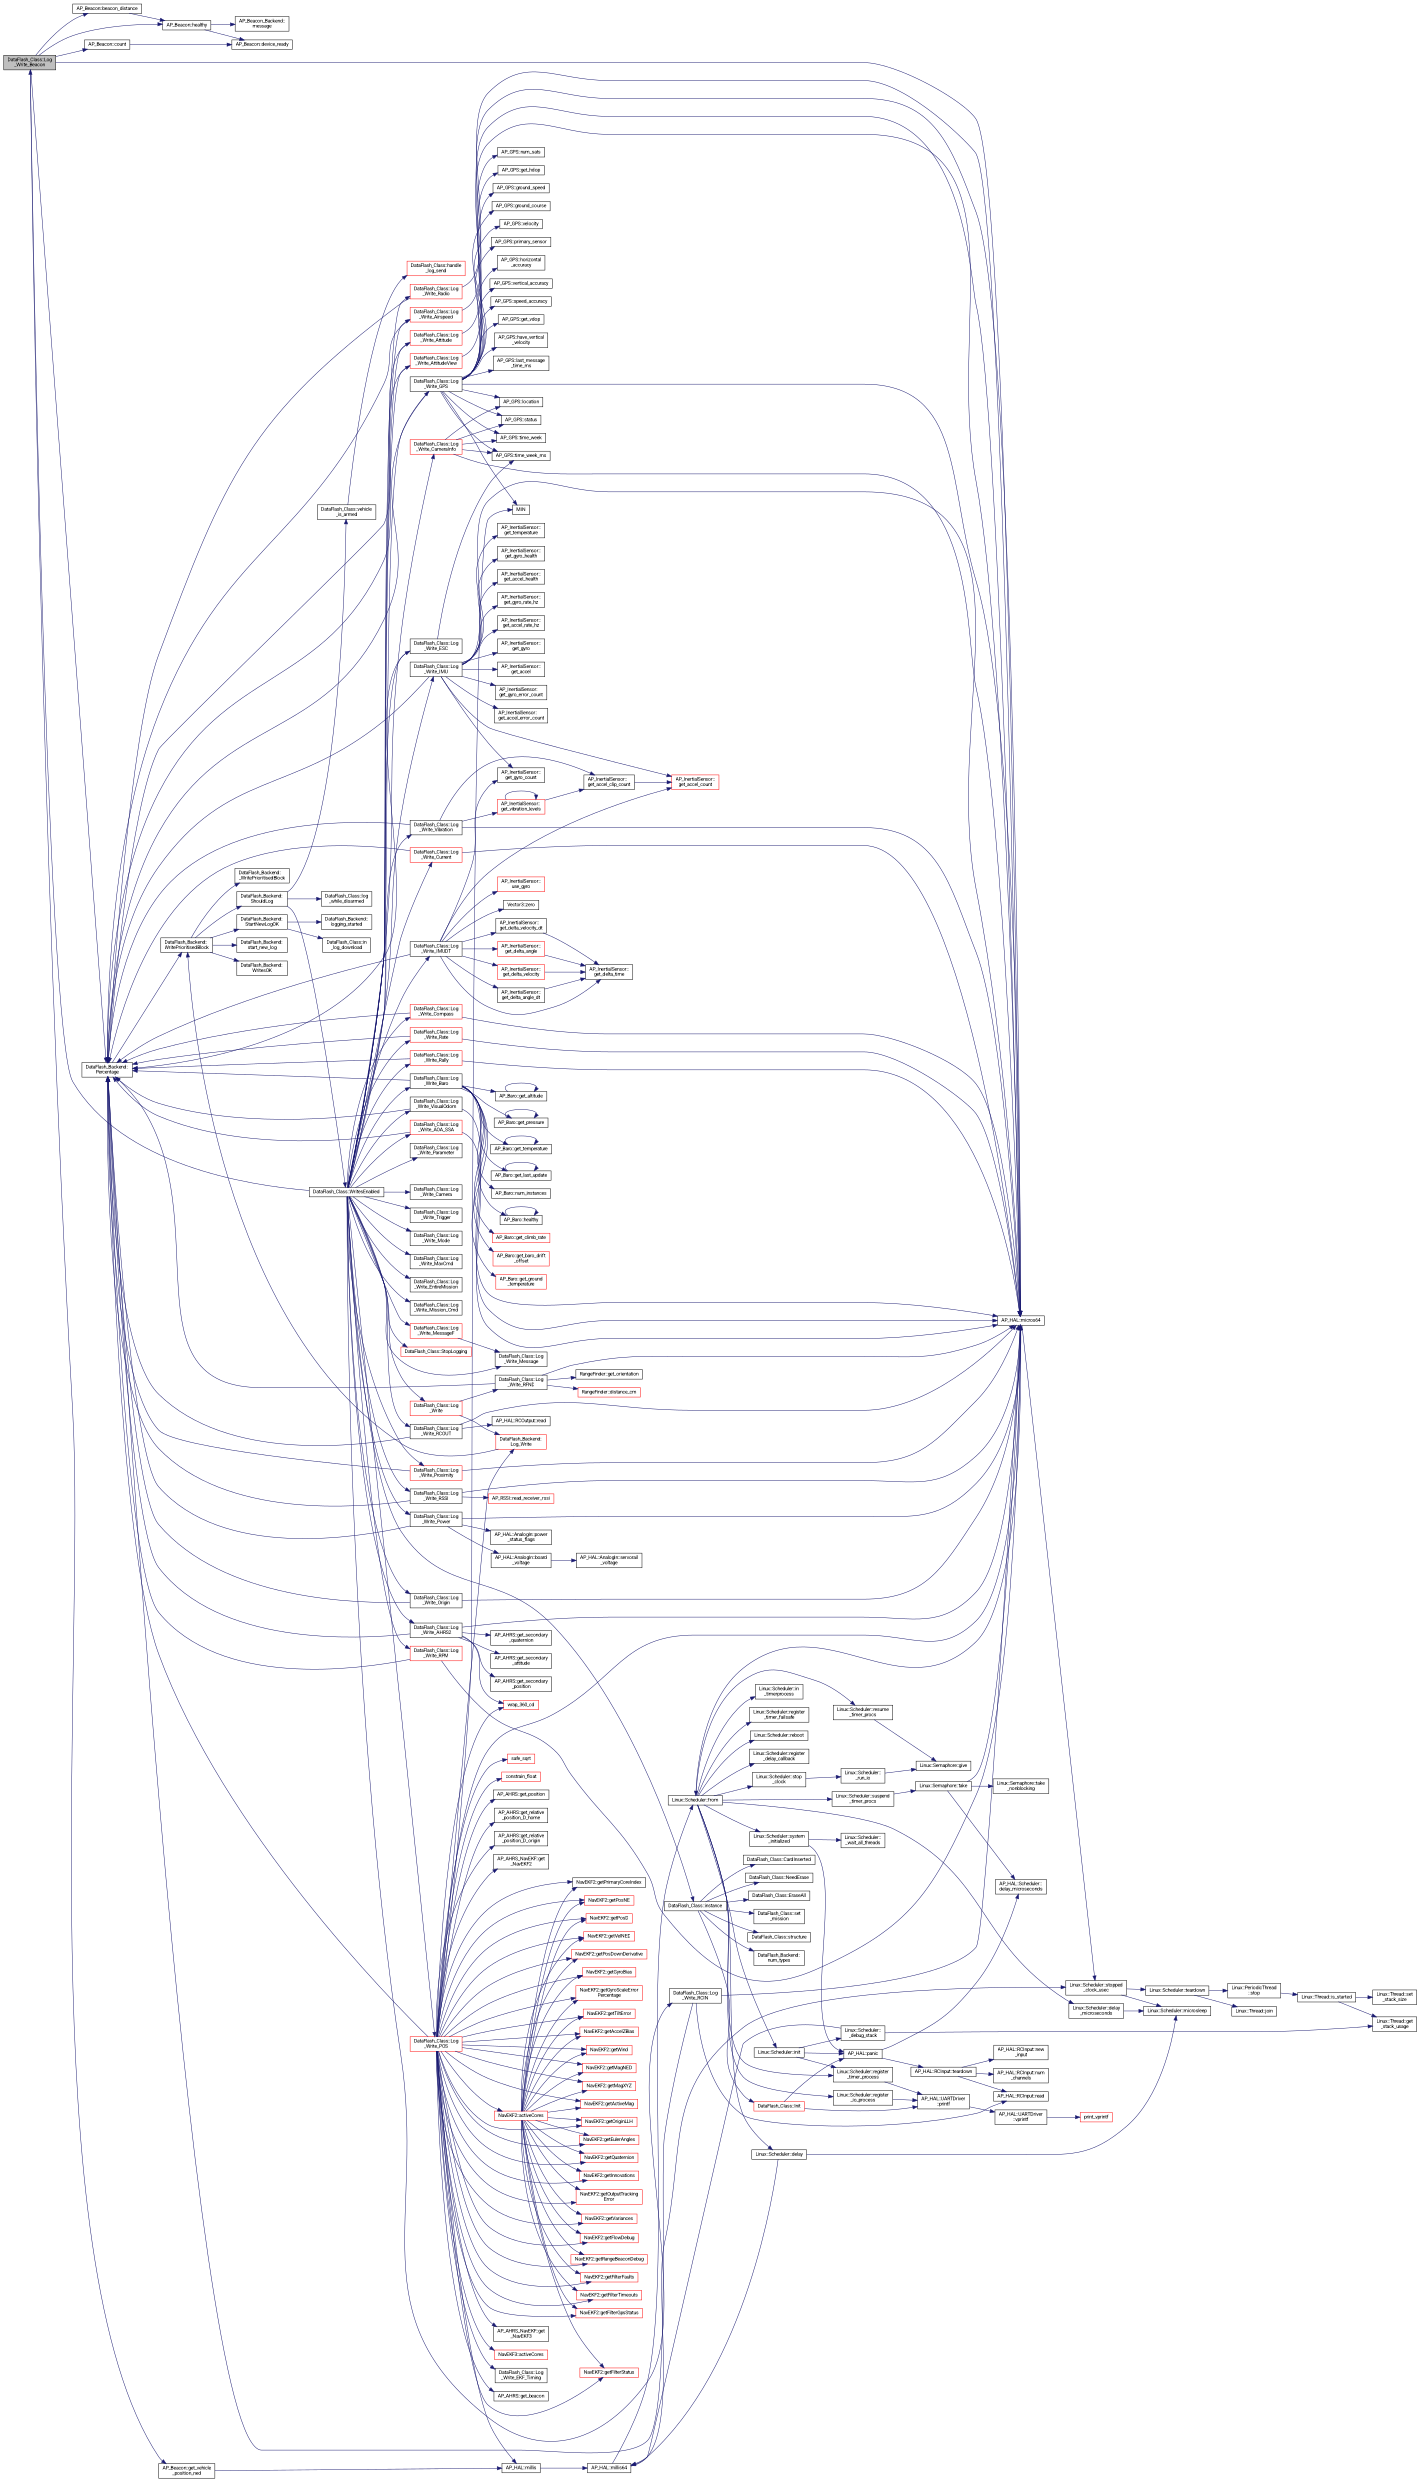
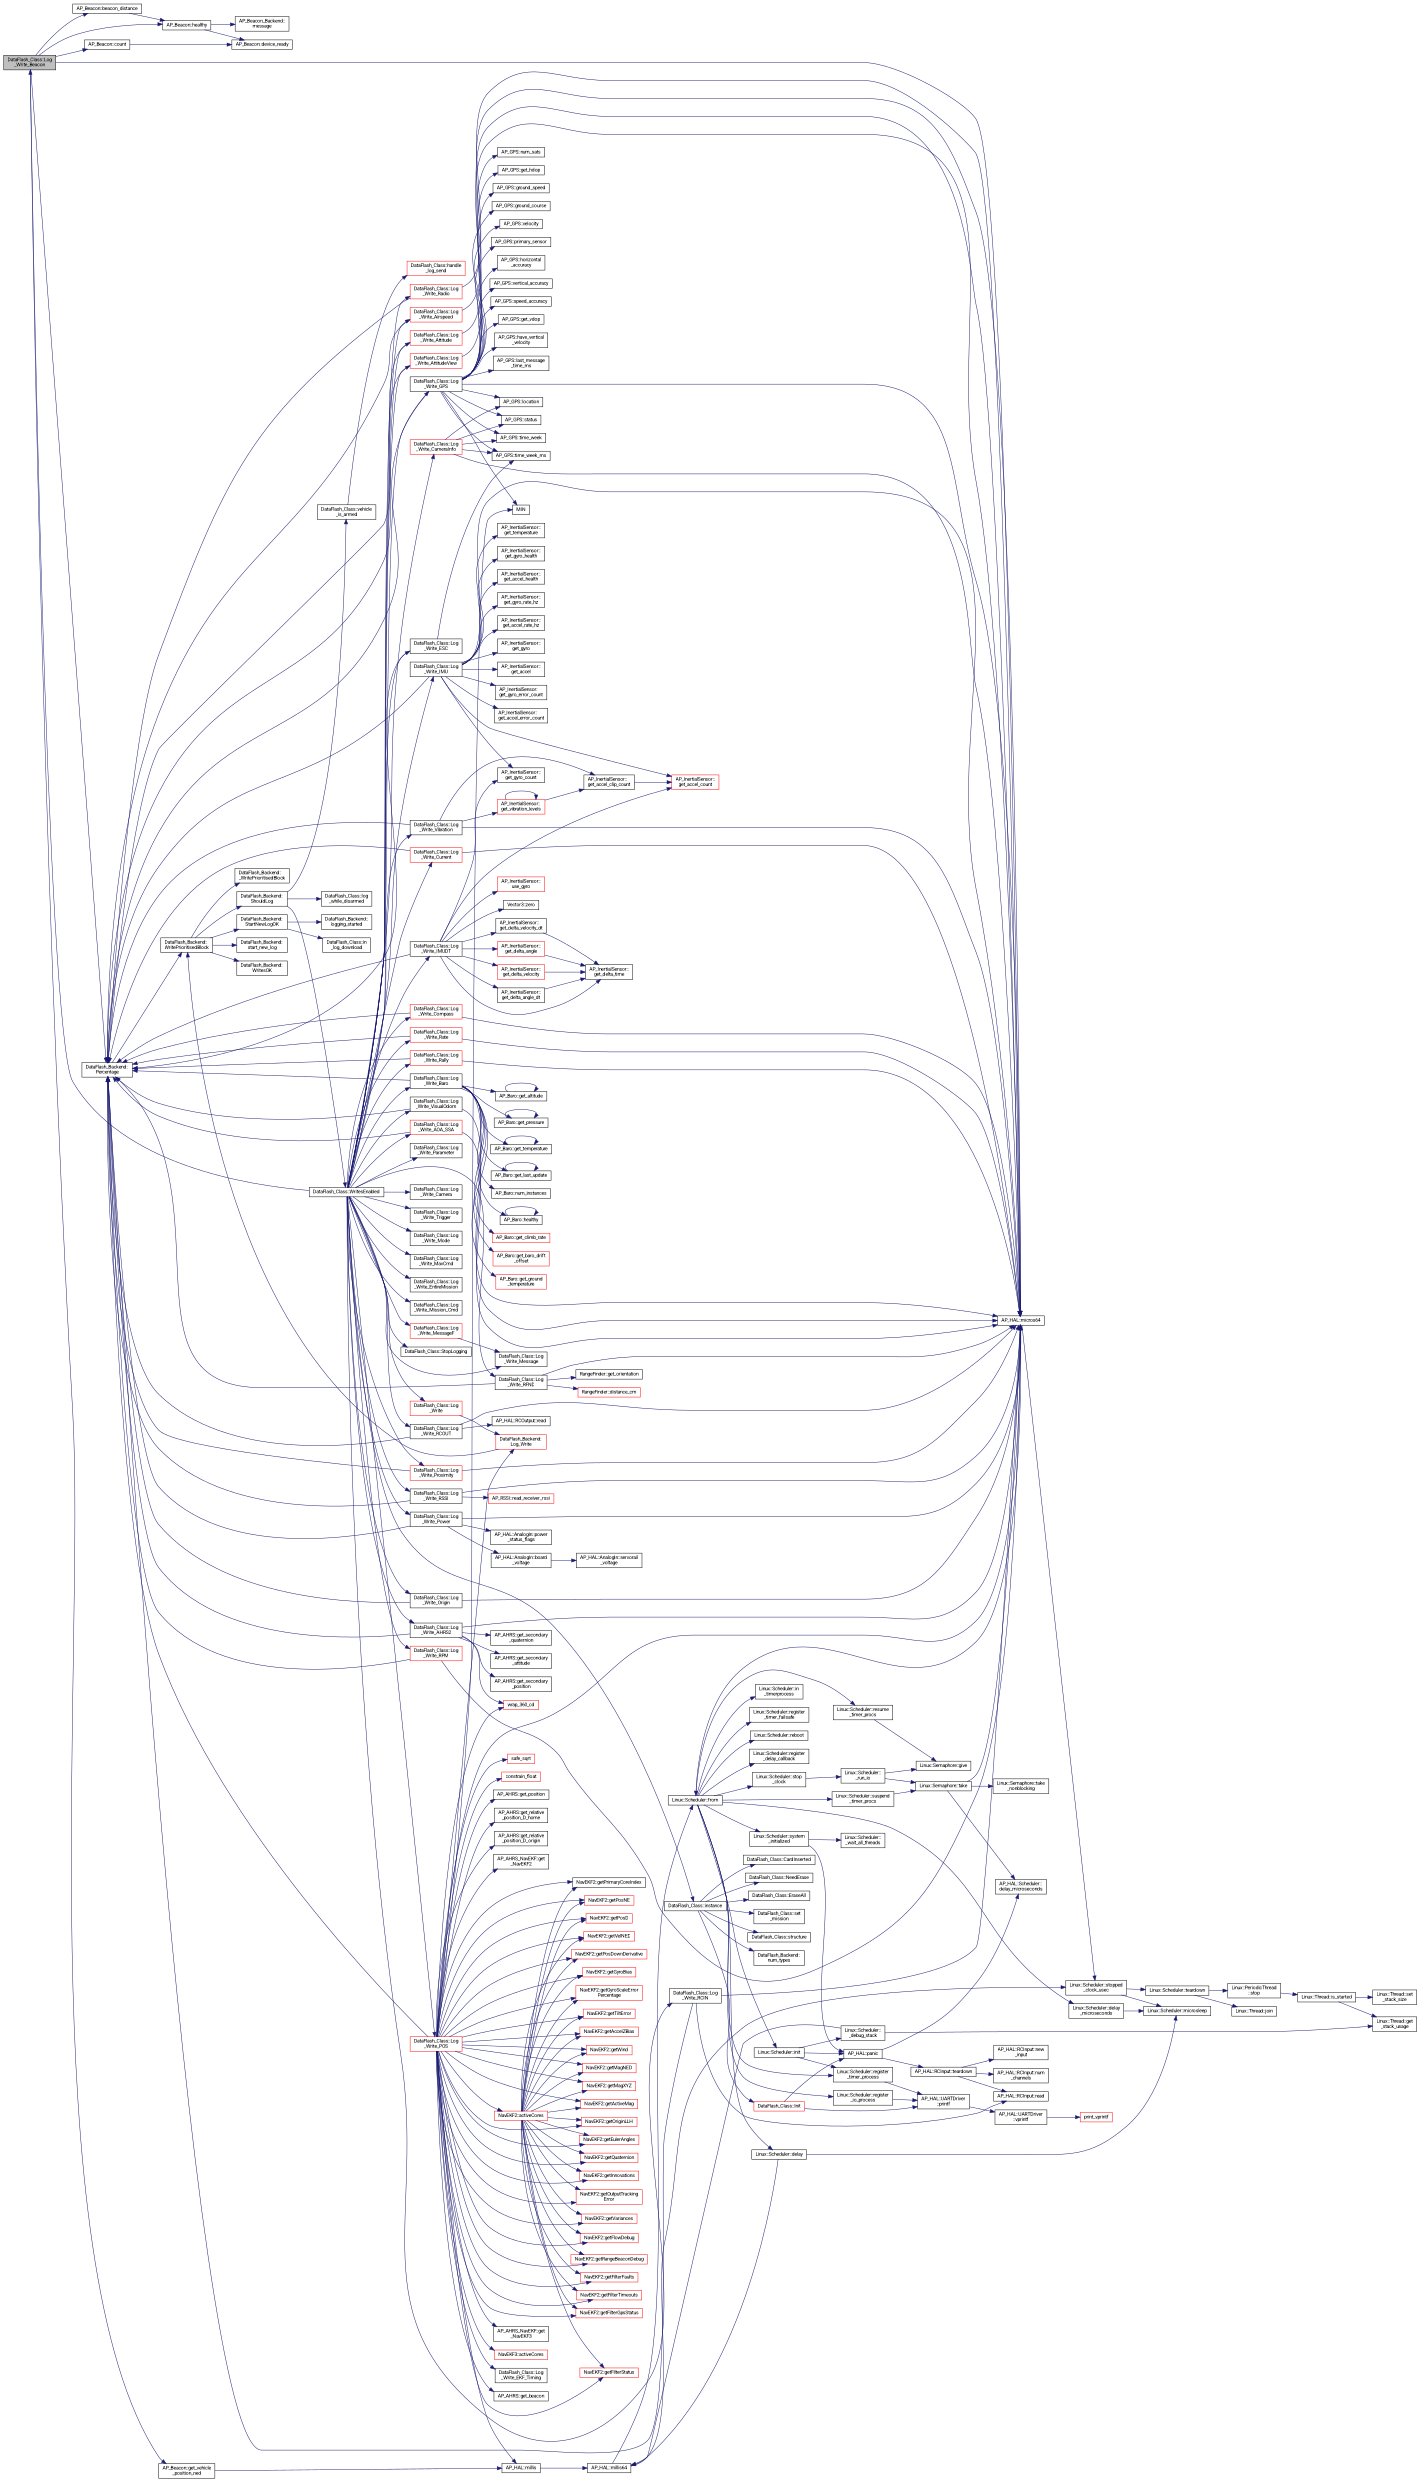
(436, 1352) -> (436, 1352)
(476, 1396) -> (484, 1232)
none -> (898, 1780)
